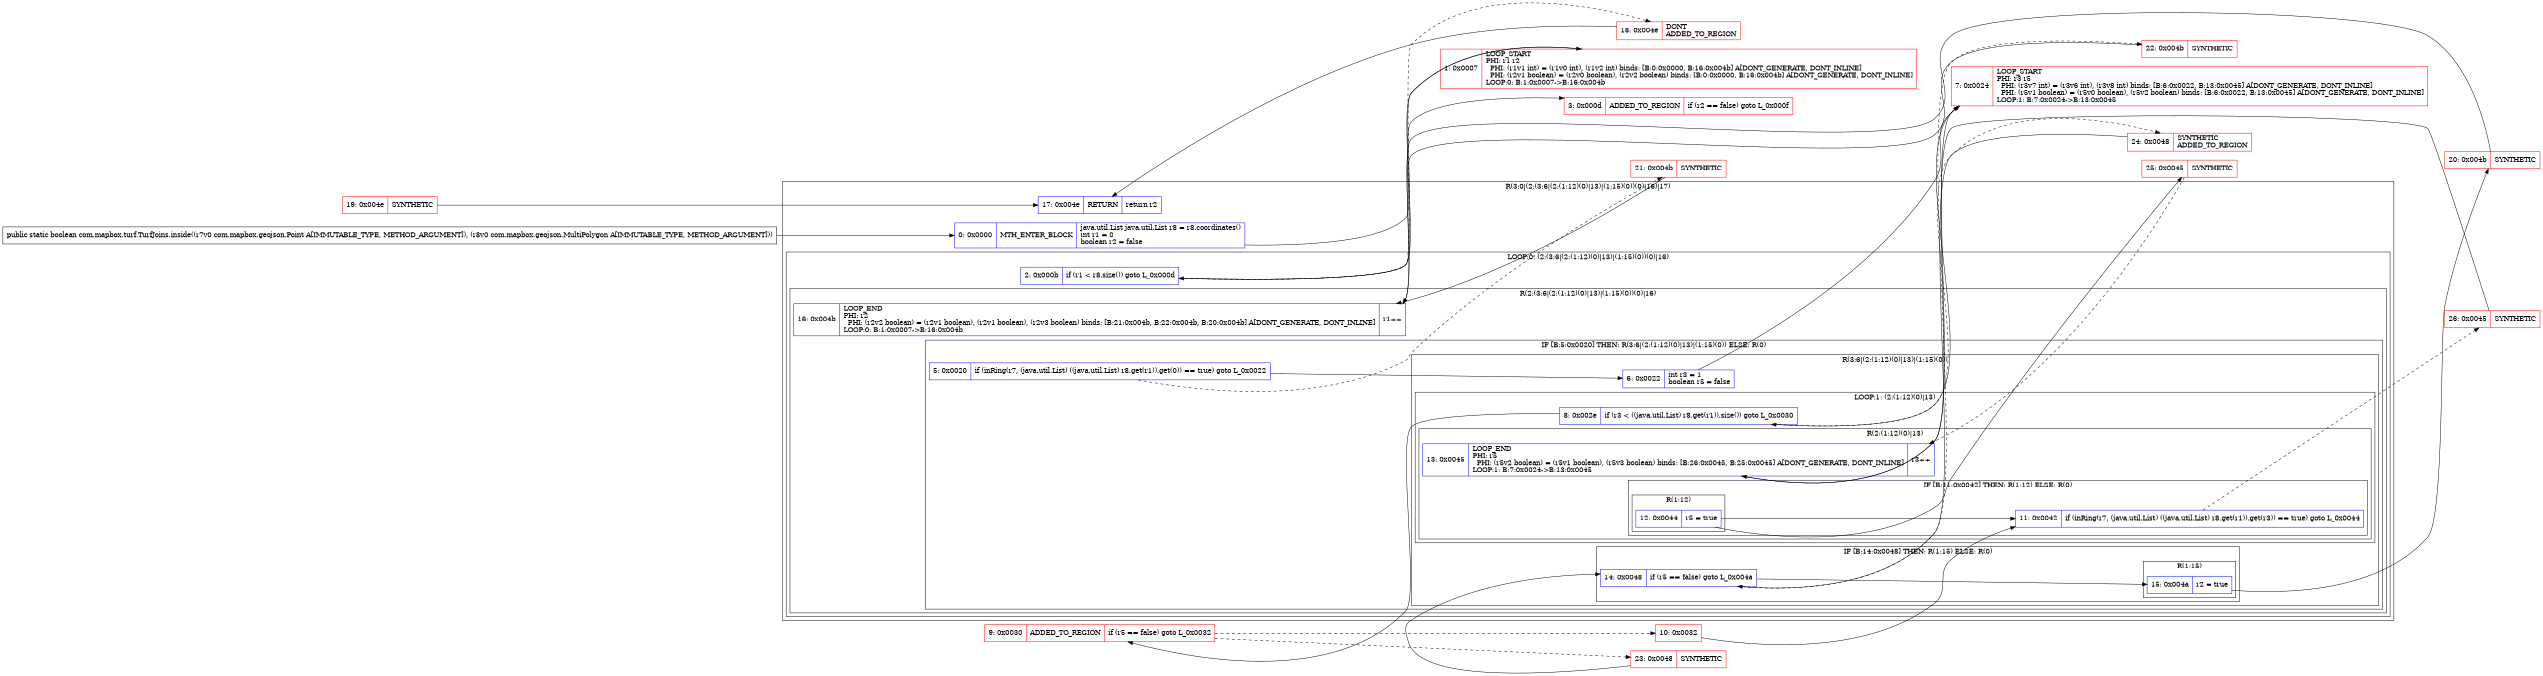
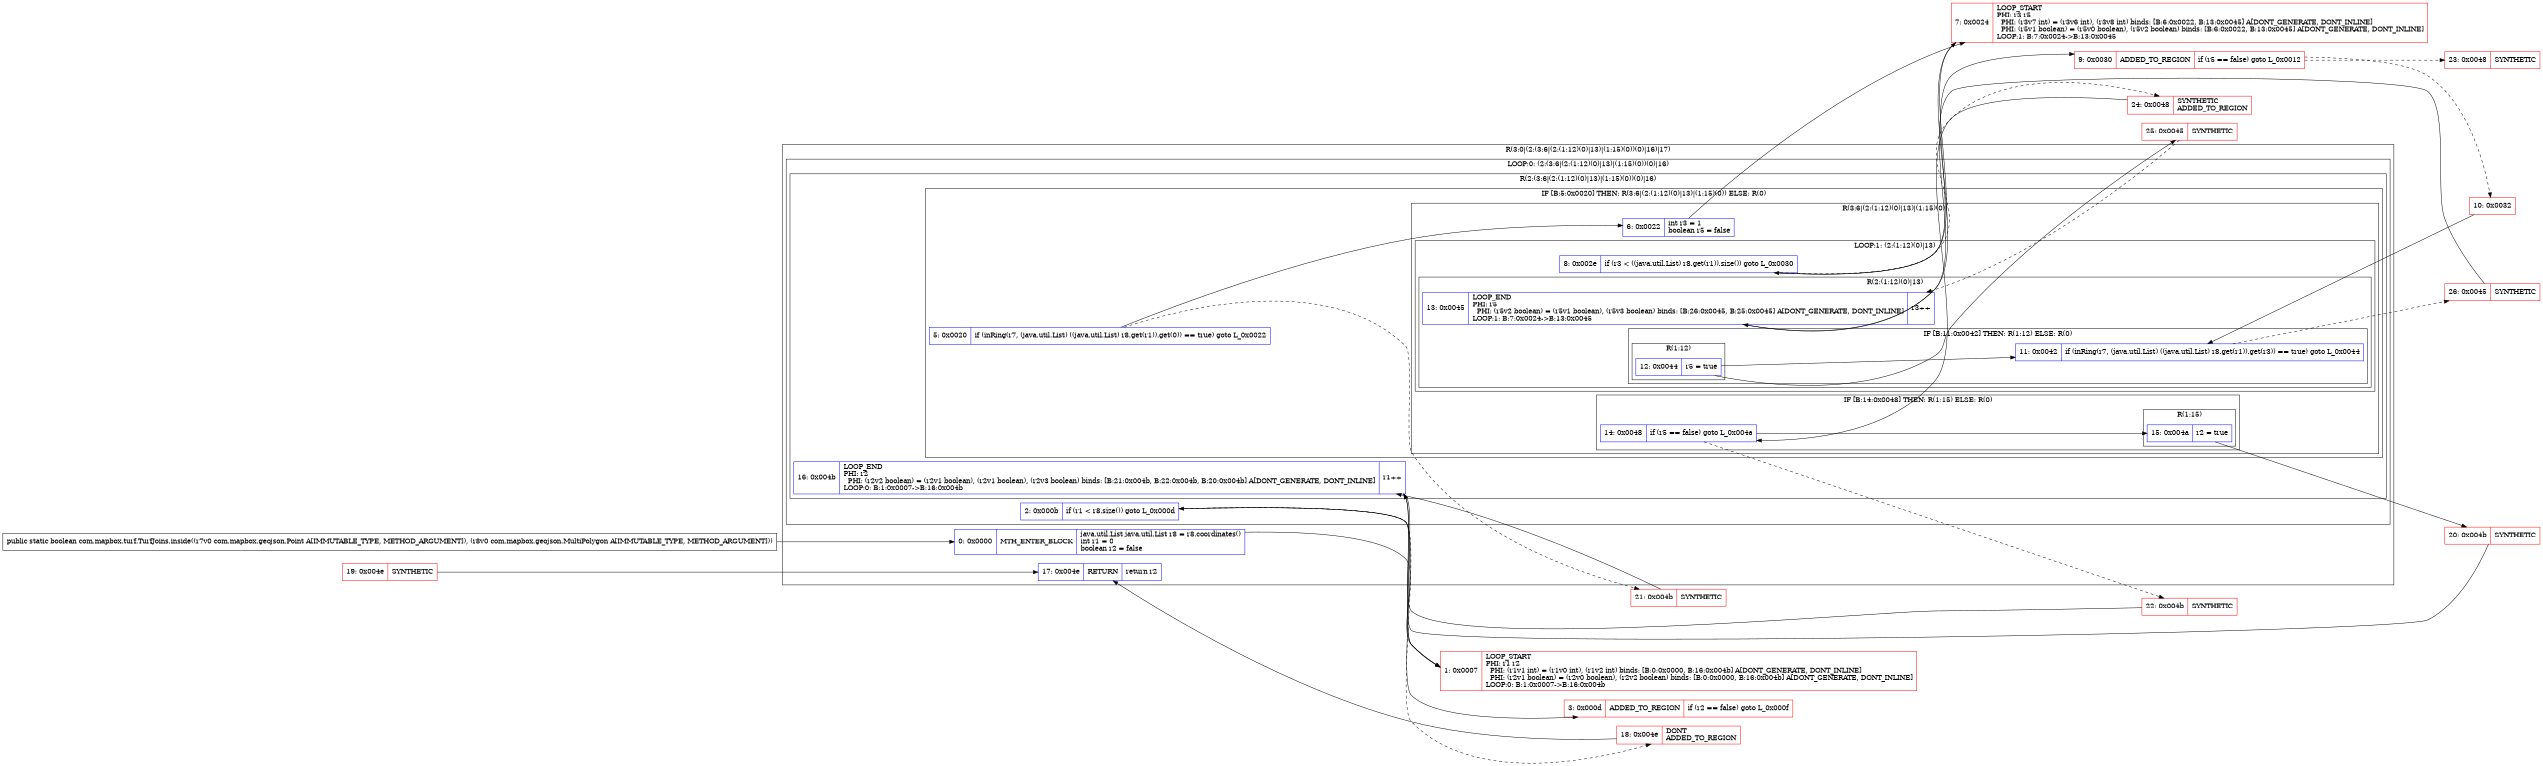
none -> (1408, 585)
(1160, 633) -> (2249, 60)
(1421, 656) -> none
